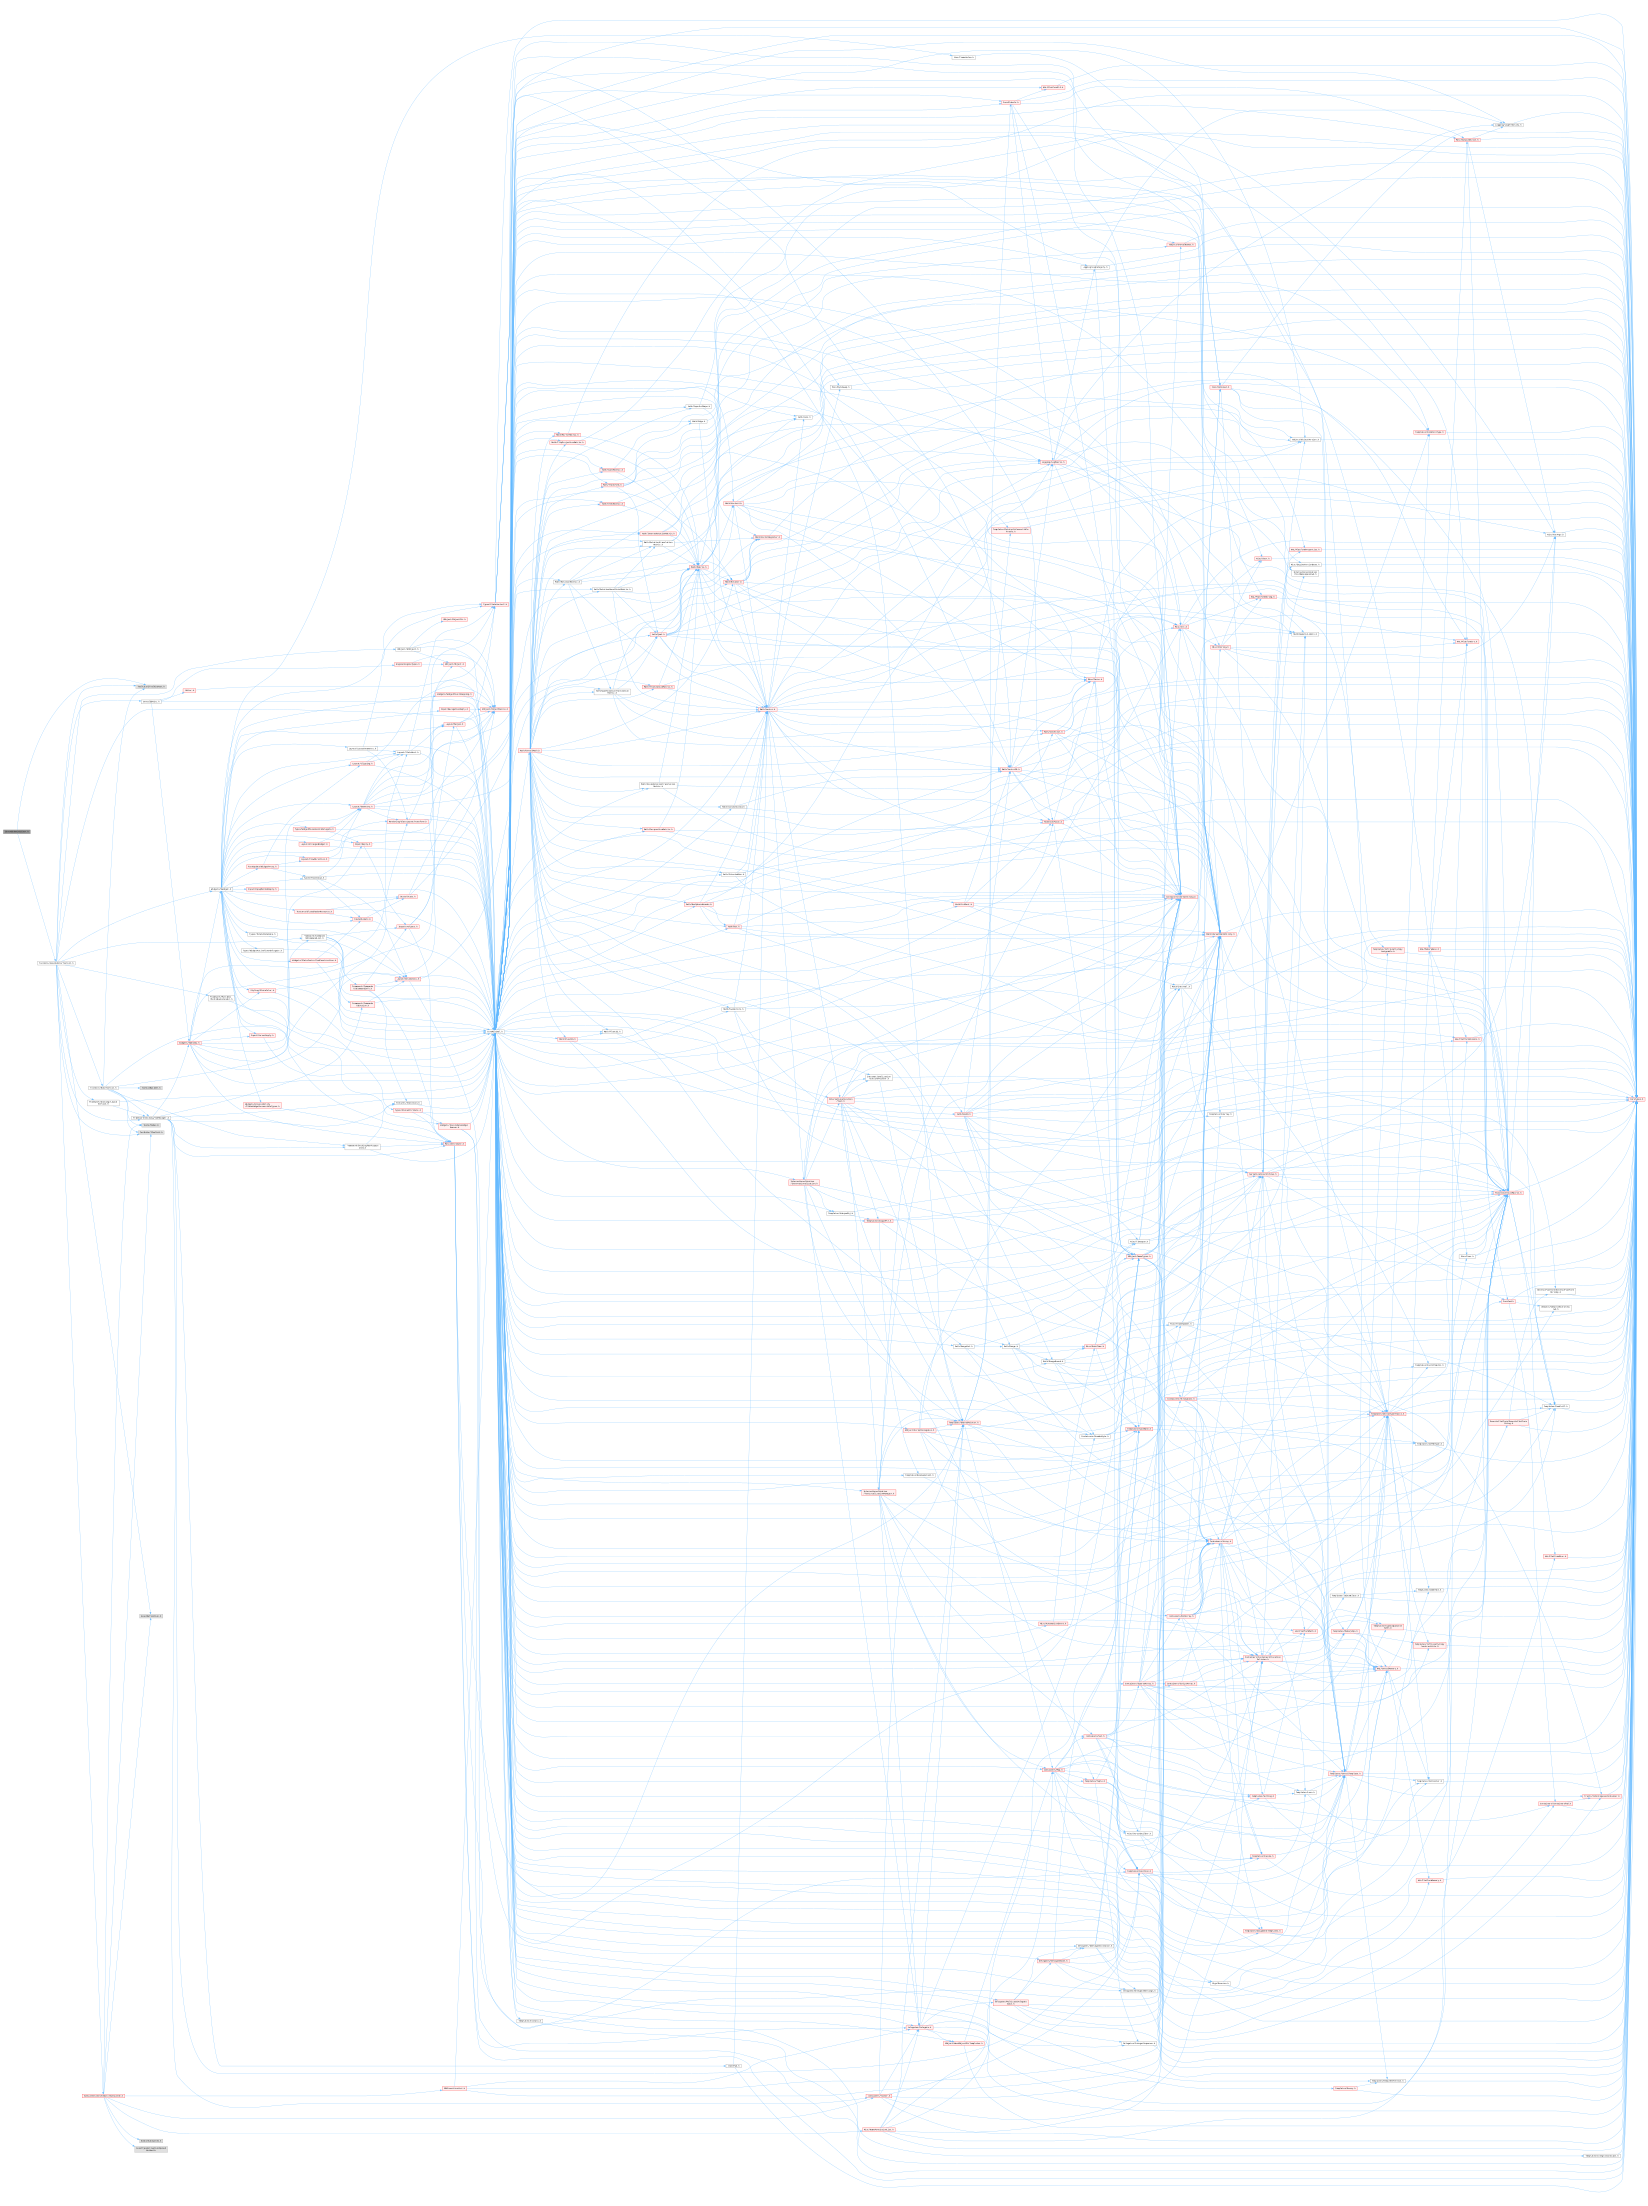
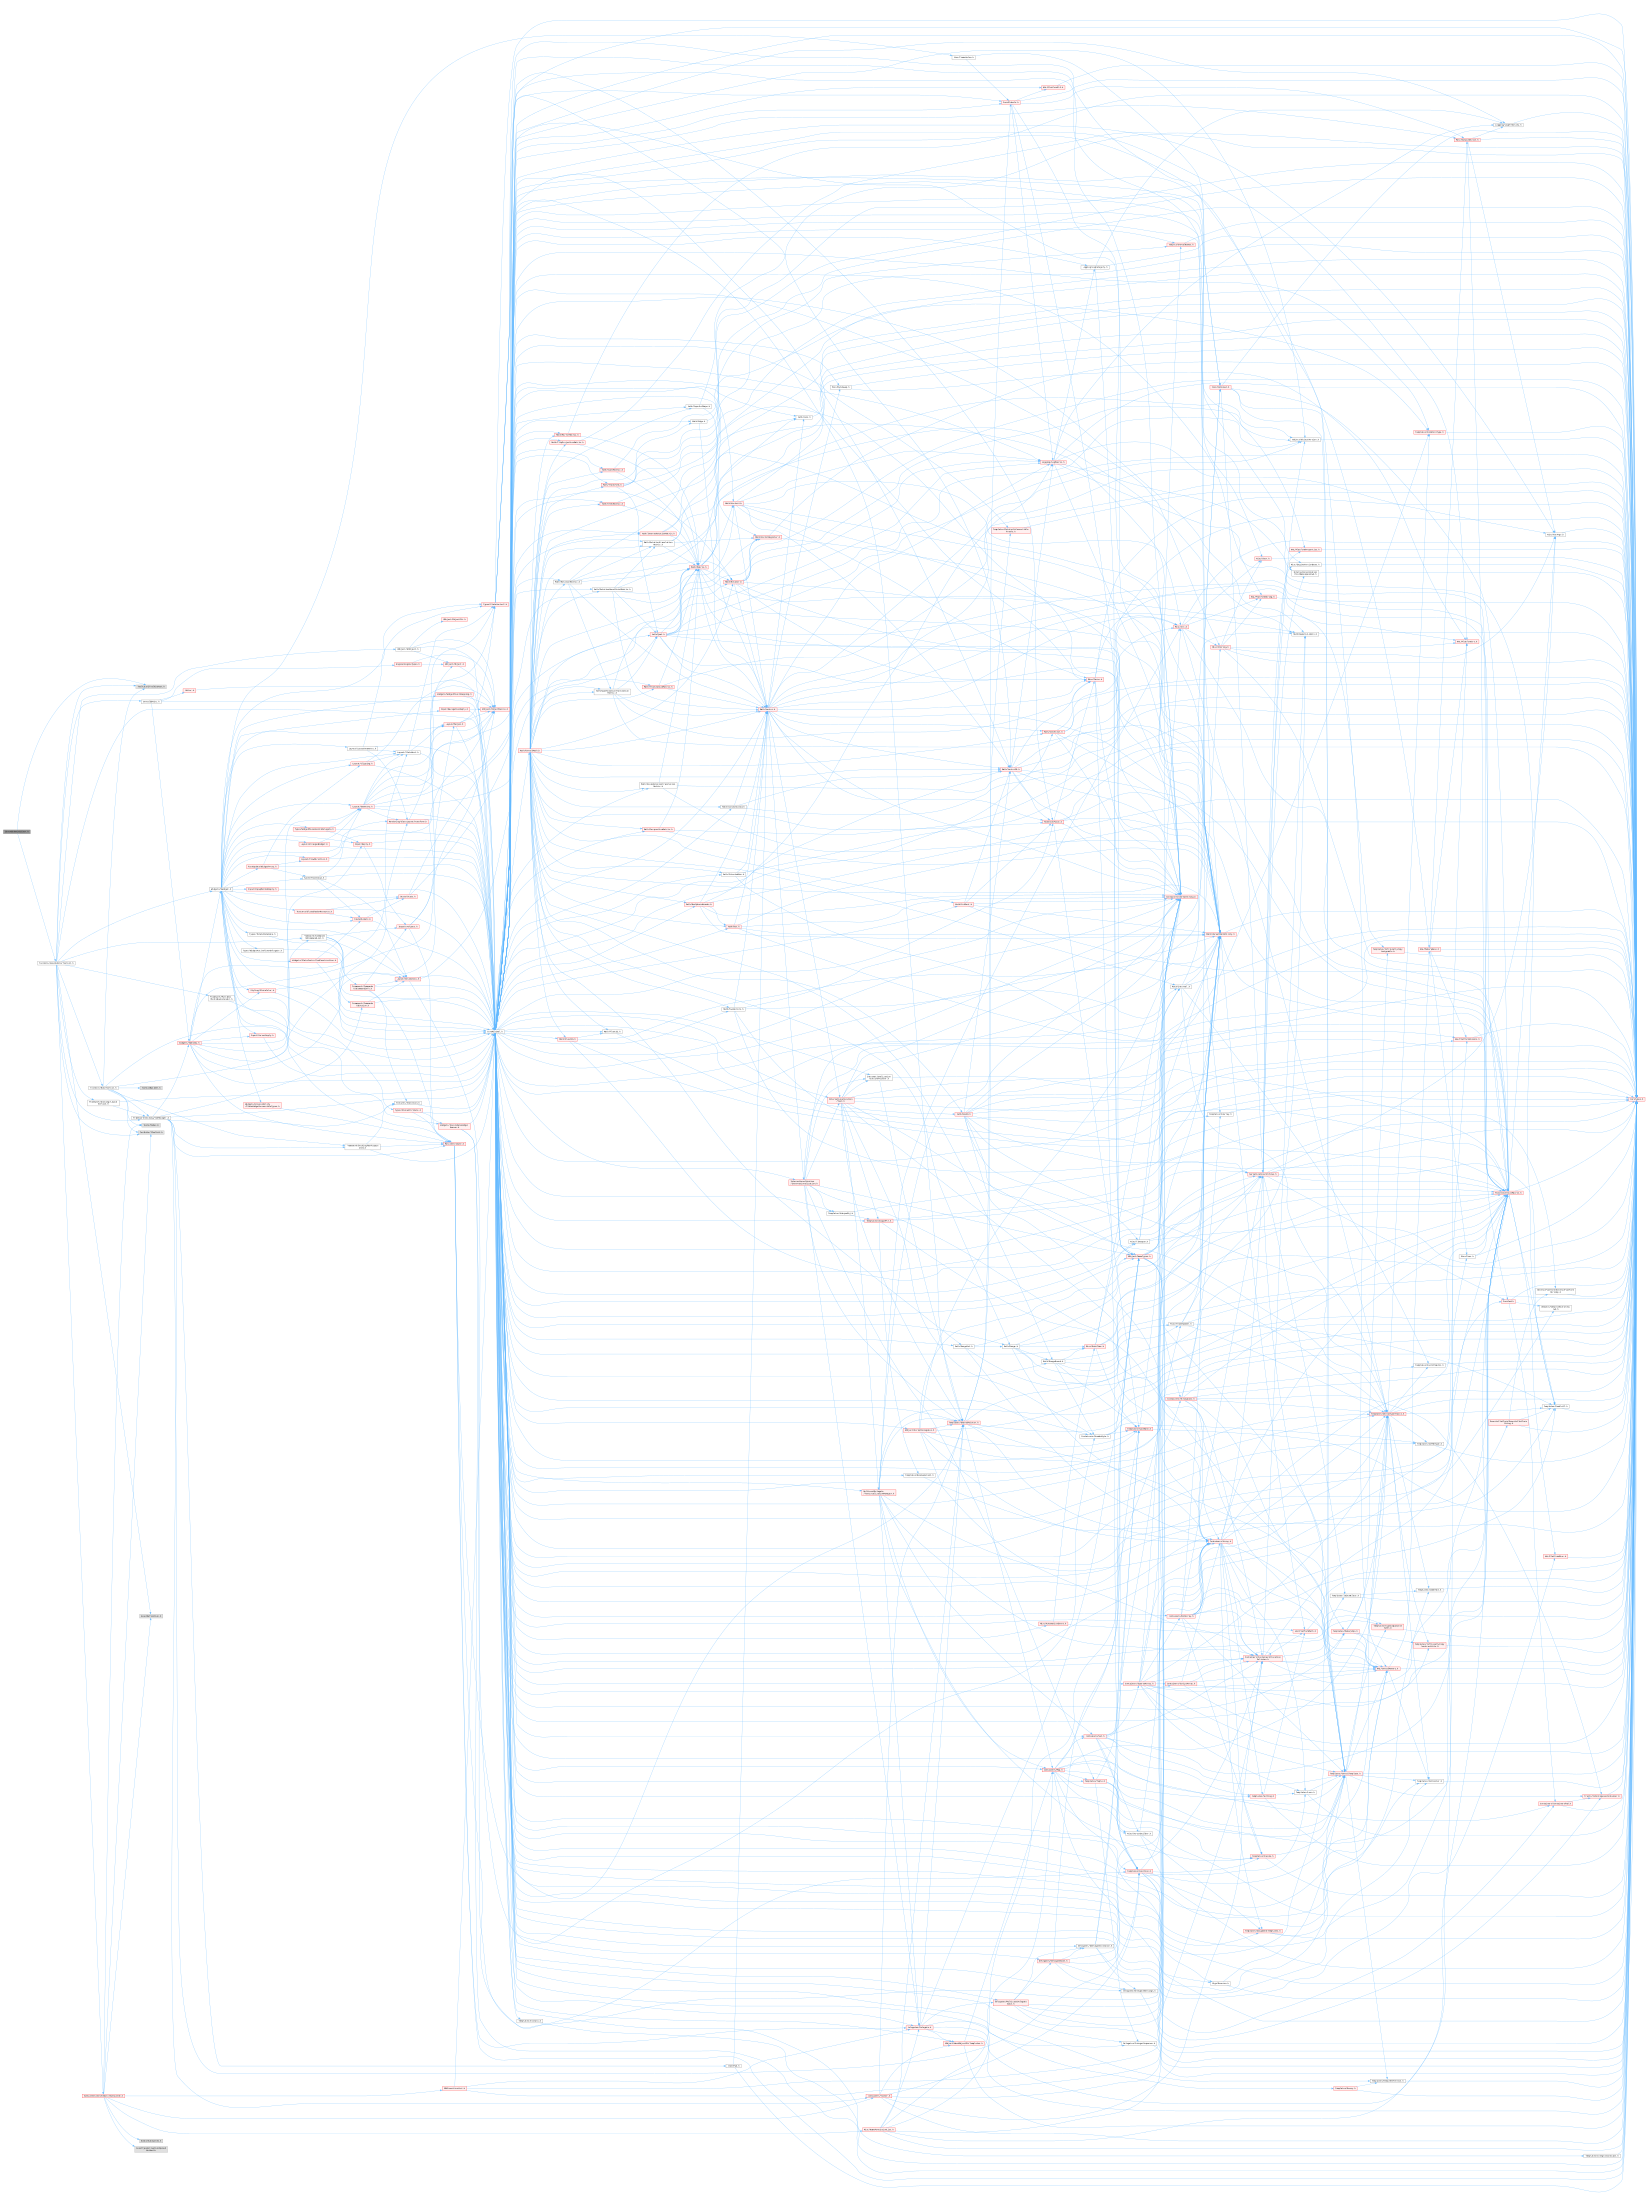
none -> (986, 78)
(565, 331) -> none
(879, 1493) -> (879, 1493)
(517, 1796) -> none
(1430, 1881) -> none
(900, 2061) -> (907, 2061)
